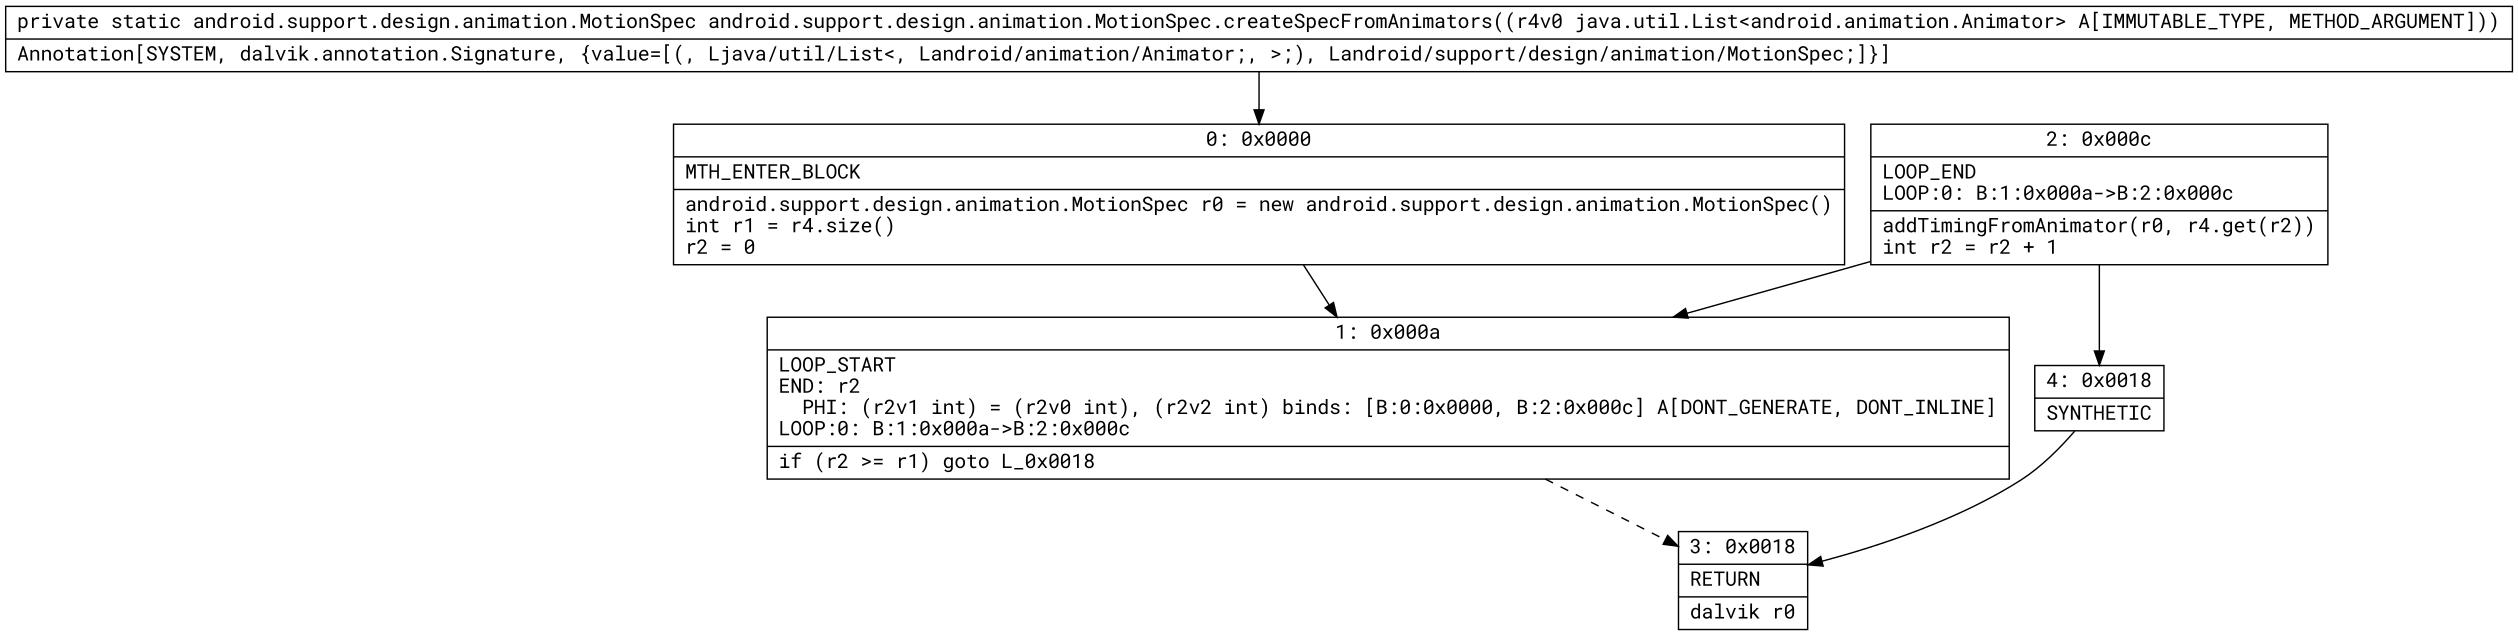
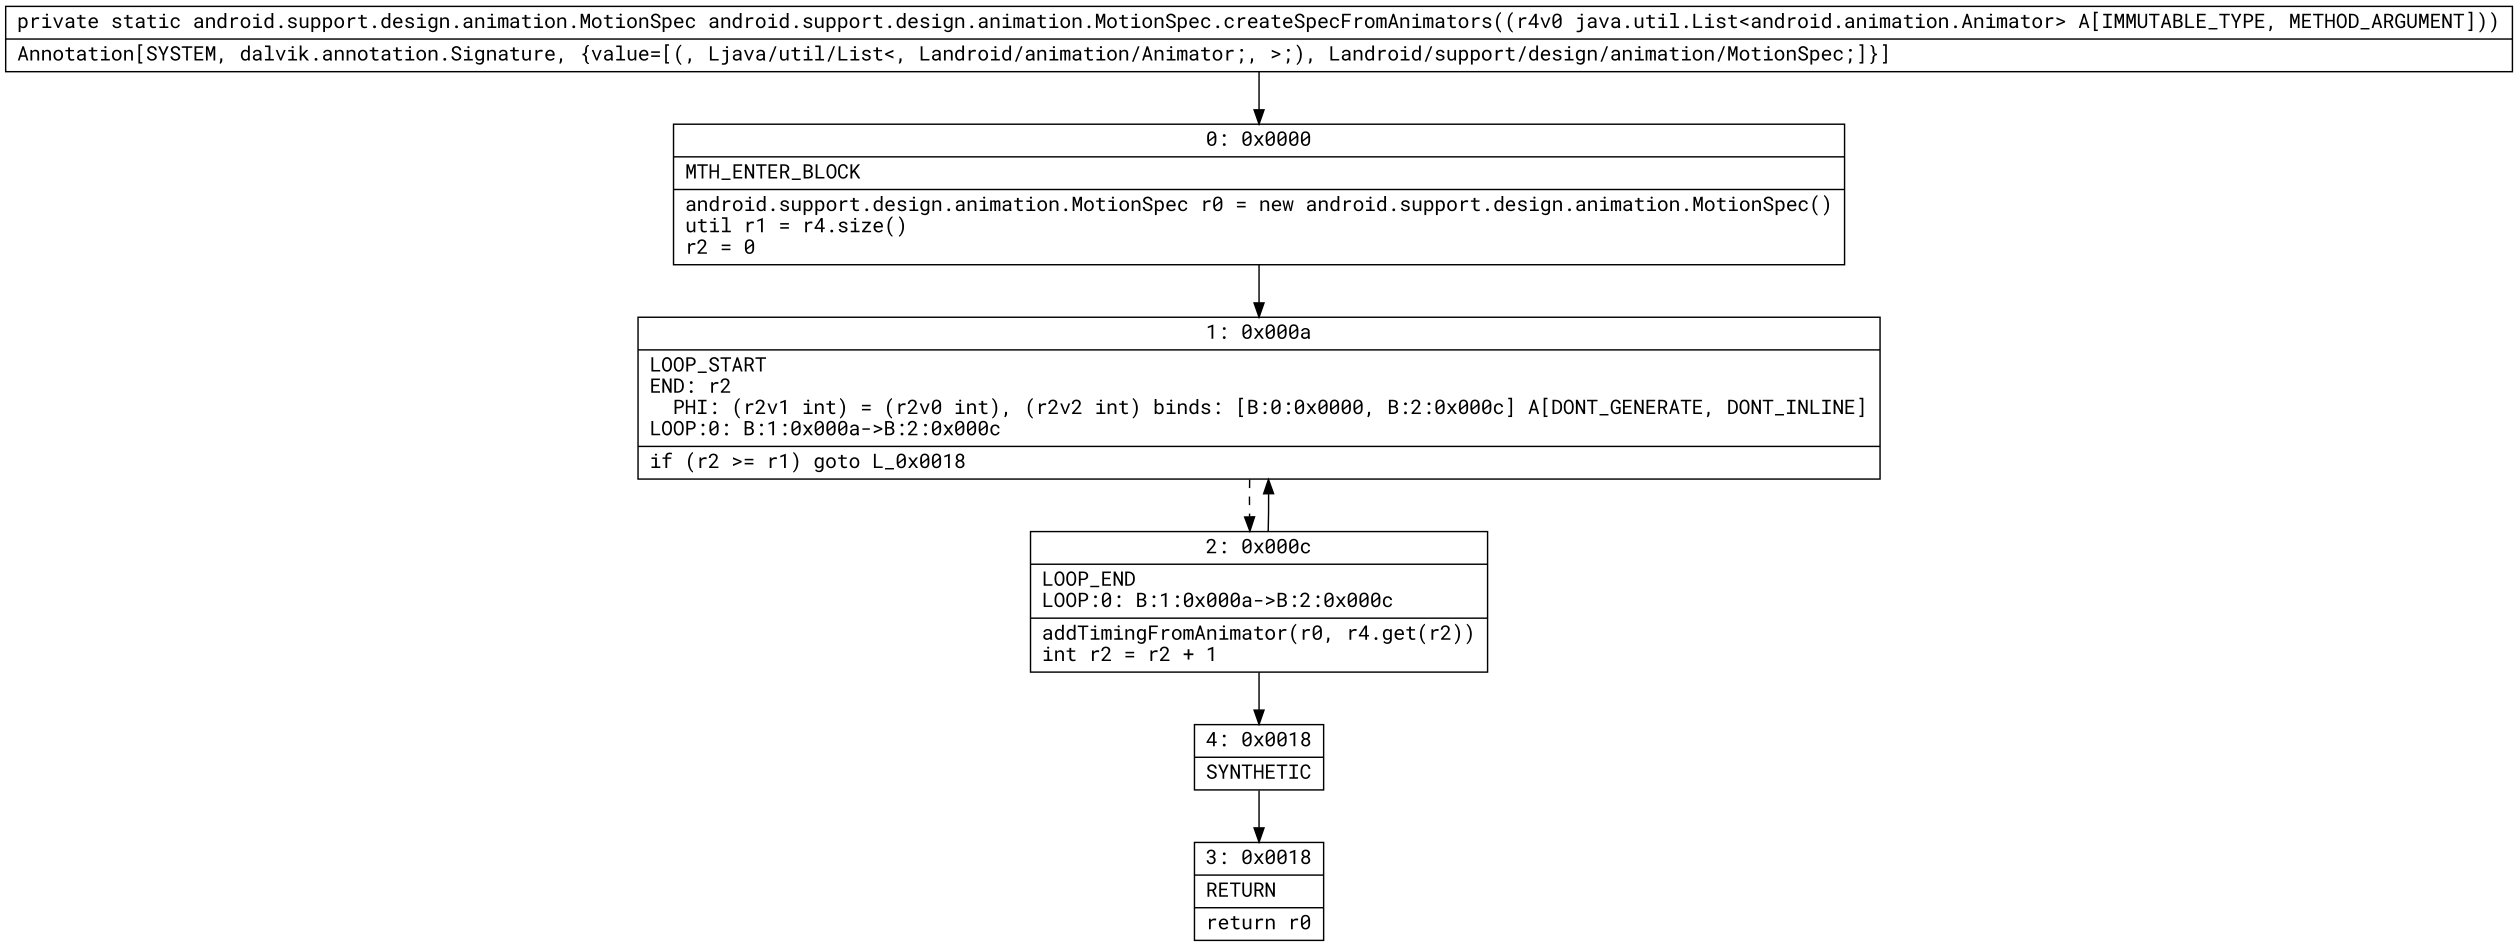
(791, 226) -> (796, 226)
(1605, 509) -> (1249, 498)
(1743, 612) -> (1259, 923)
